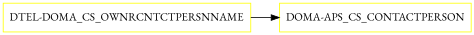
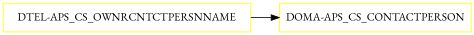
(127, 18) -> (127, 18)
